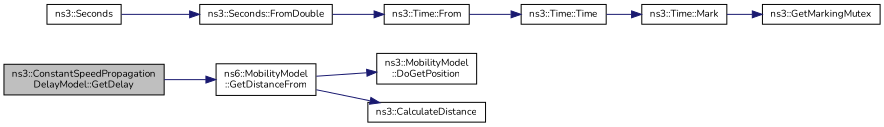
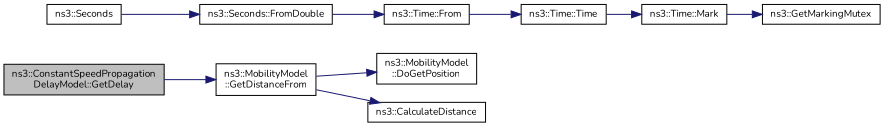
(266, 80) -> (266, 80)
